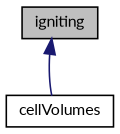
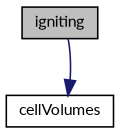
(49, 75) -> (70, 59)
